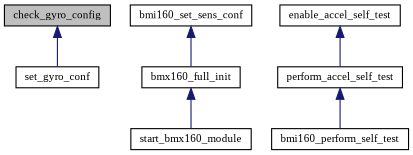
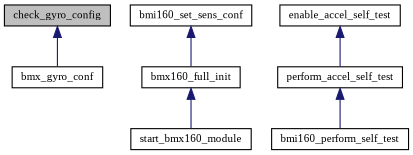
(57, 77) -> (57, 77)
